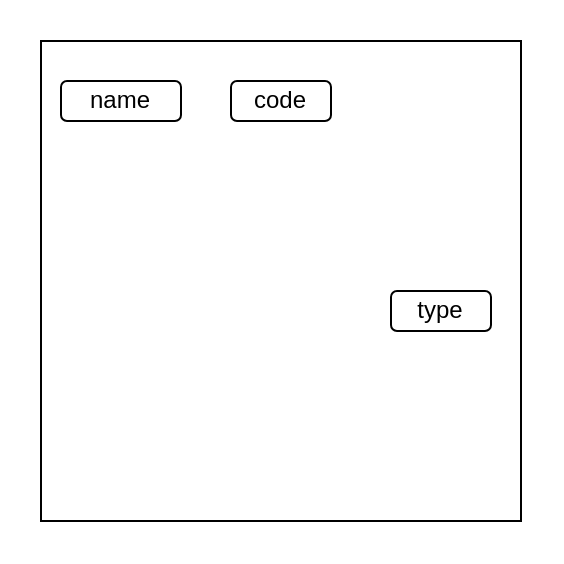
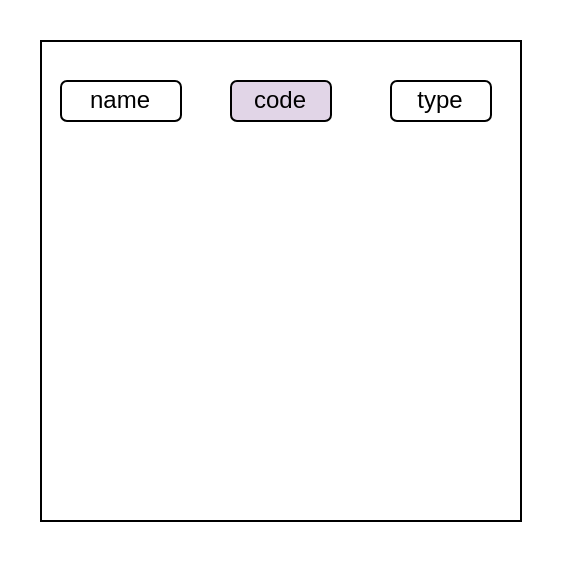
(281, 101) -> (281, 101)
(441, 311) -> (441, 101)
